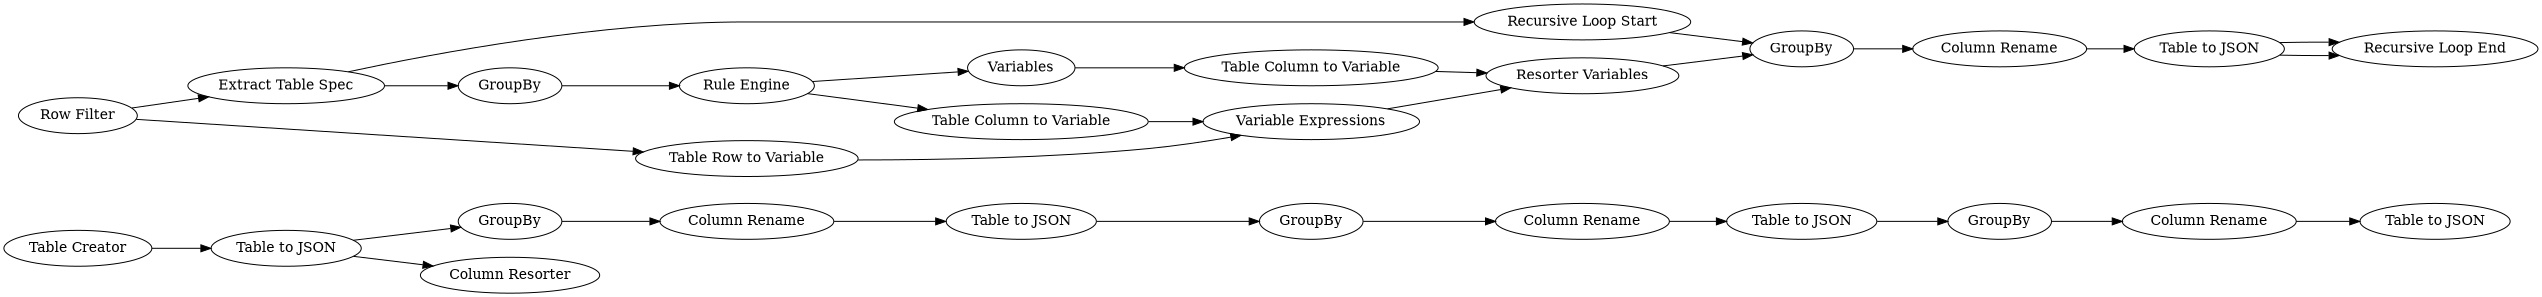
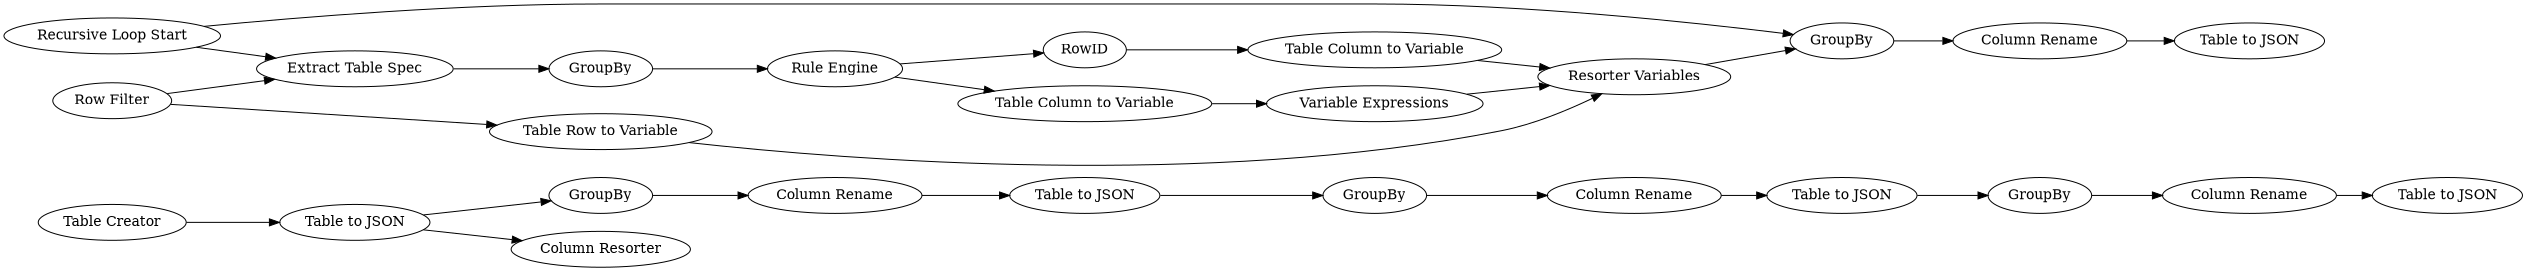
(904, 22) -> (231, 52)
(2435, 49) -> none
(1021, 68) -> (1085, 50)
(1045, 156) -> (1144, 165)
